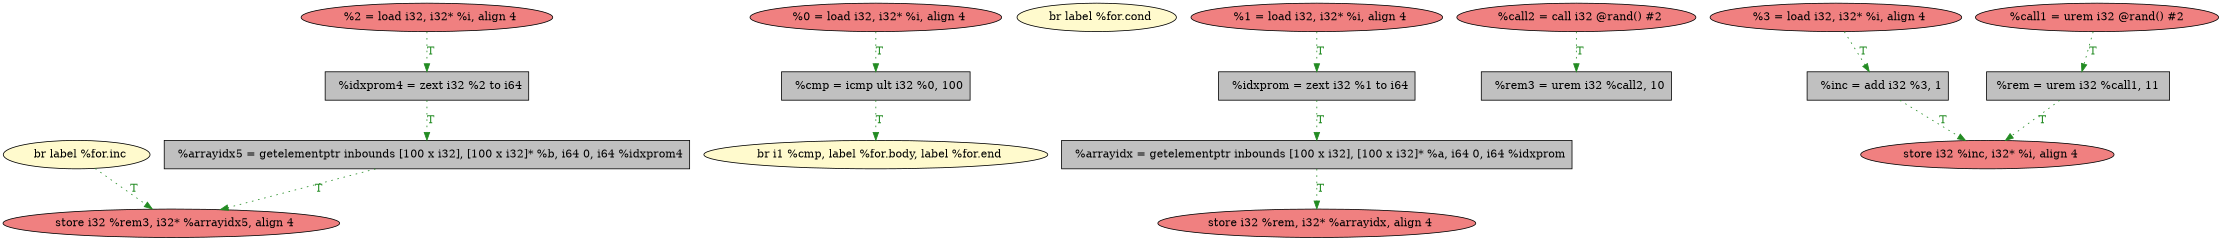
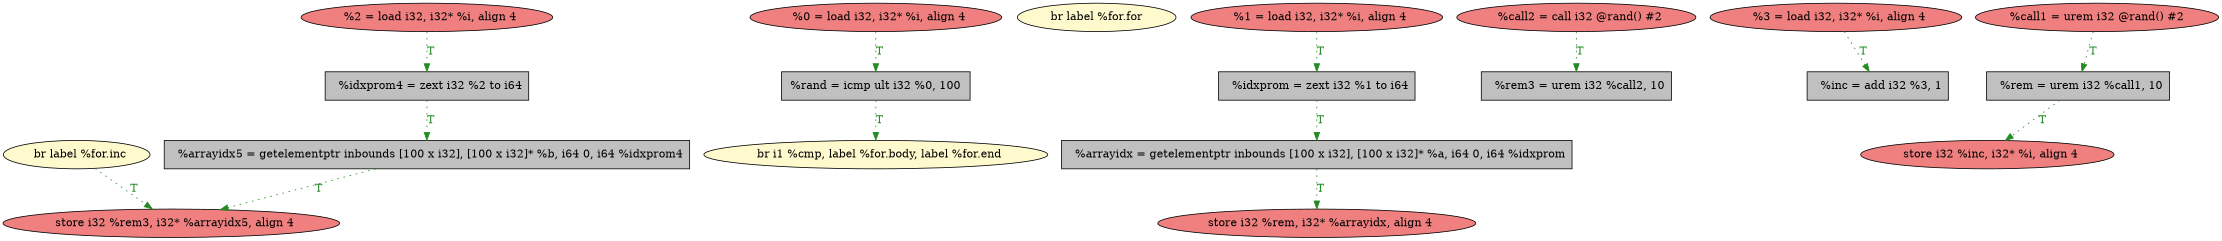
(1097, 17) -> (1097, 17)
(876, 86) -> (876, 86)
(2078, 86) -> (2078, 86)
(1929, 118) -> none
